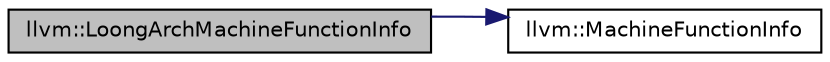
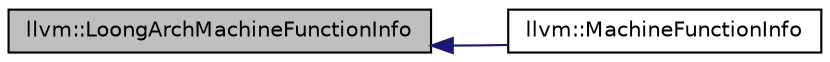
(459, 17) -> (480, 45)
